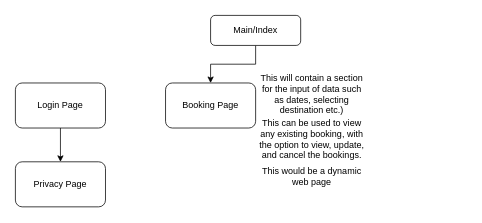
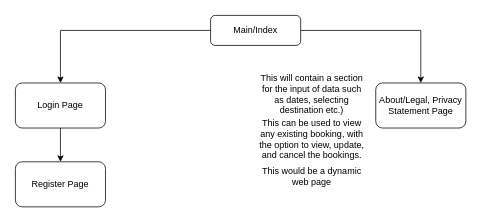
none -> (112, 30)
none -> (383, 30)
(235, 64) -> none
(210, 105) -> none
none -> (420, 105)
(60, 184) -> (60, 184)
